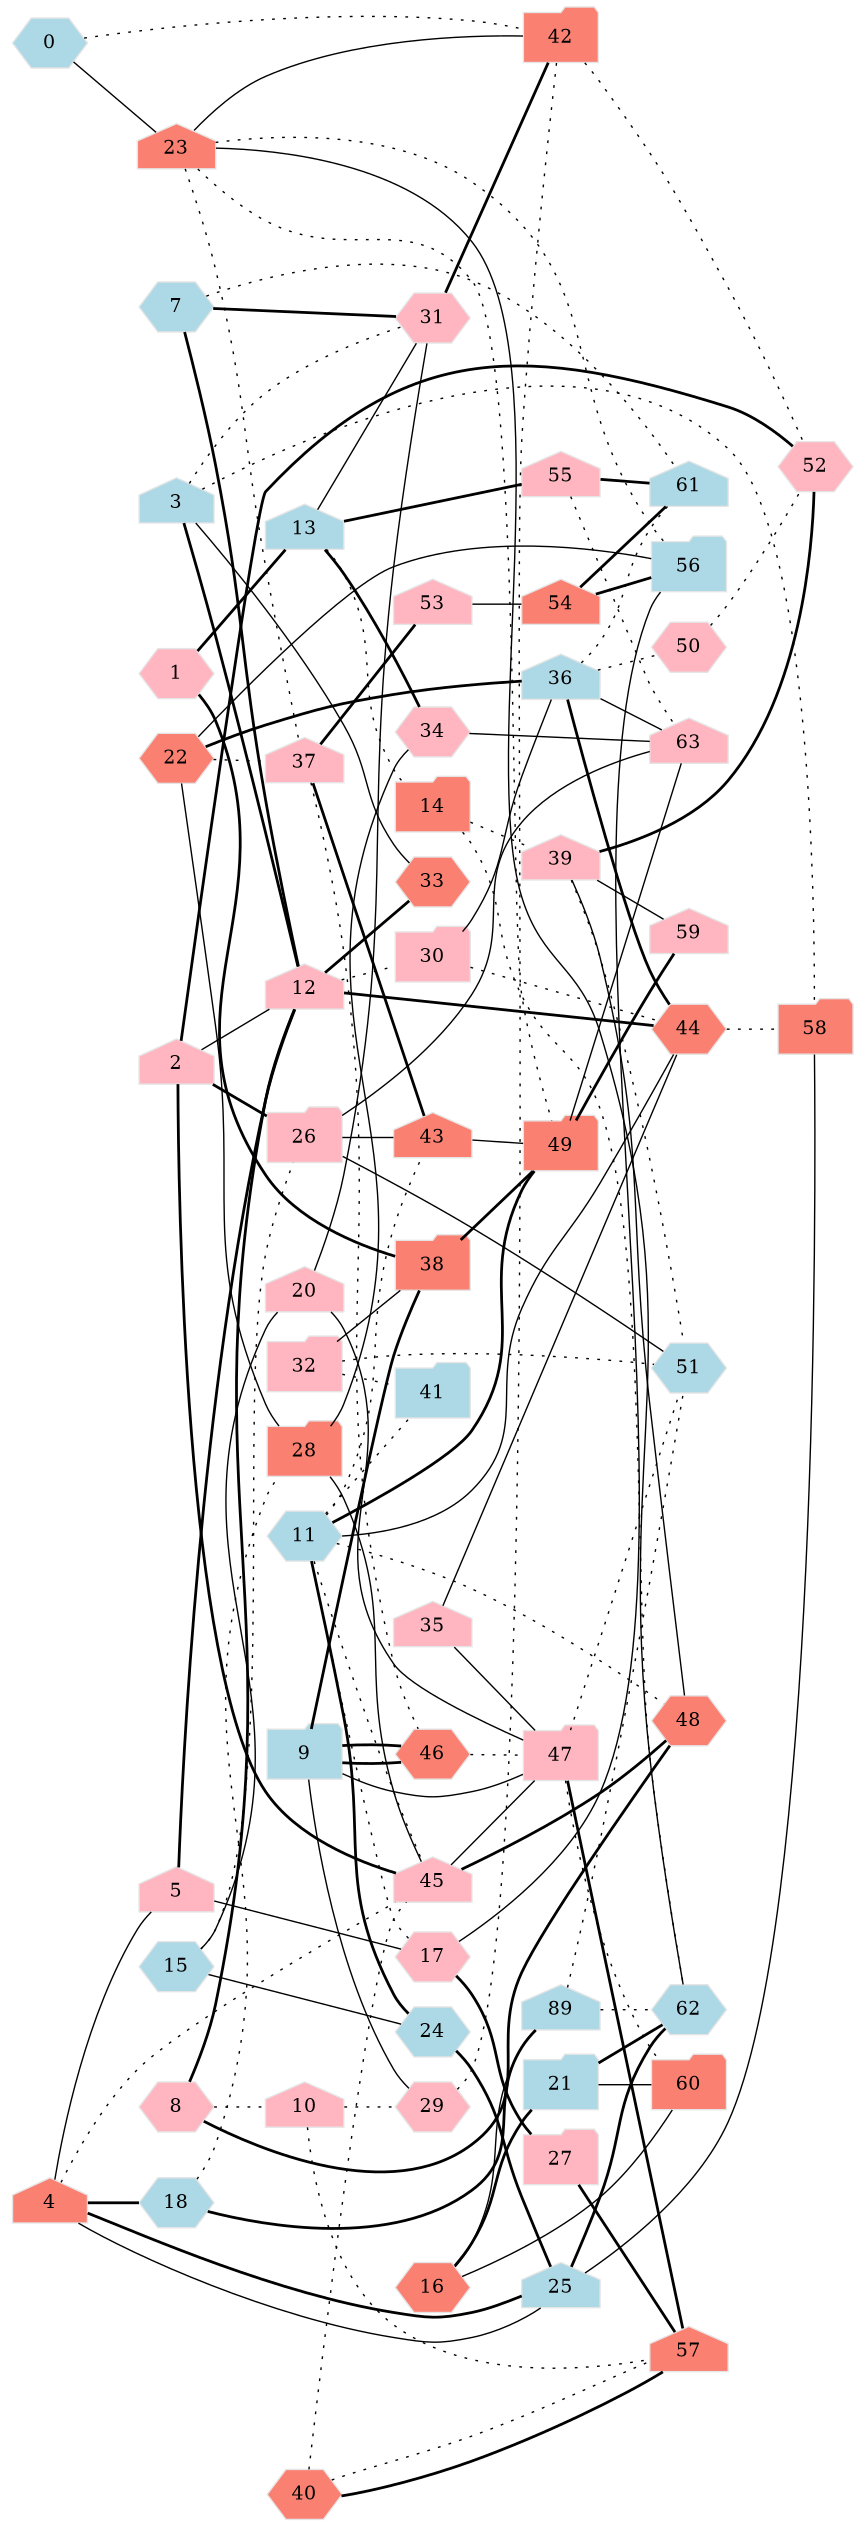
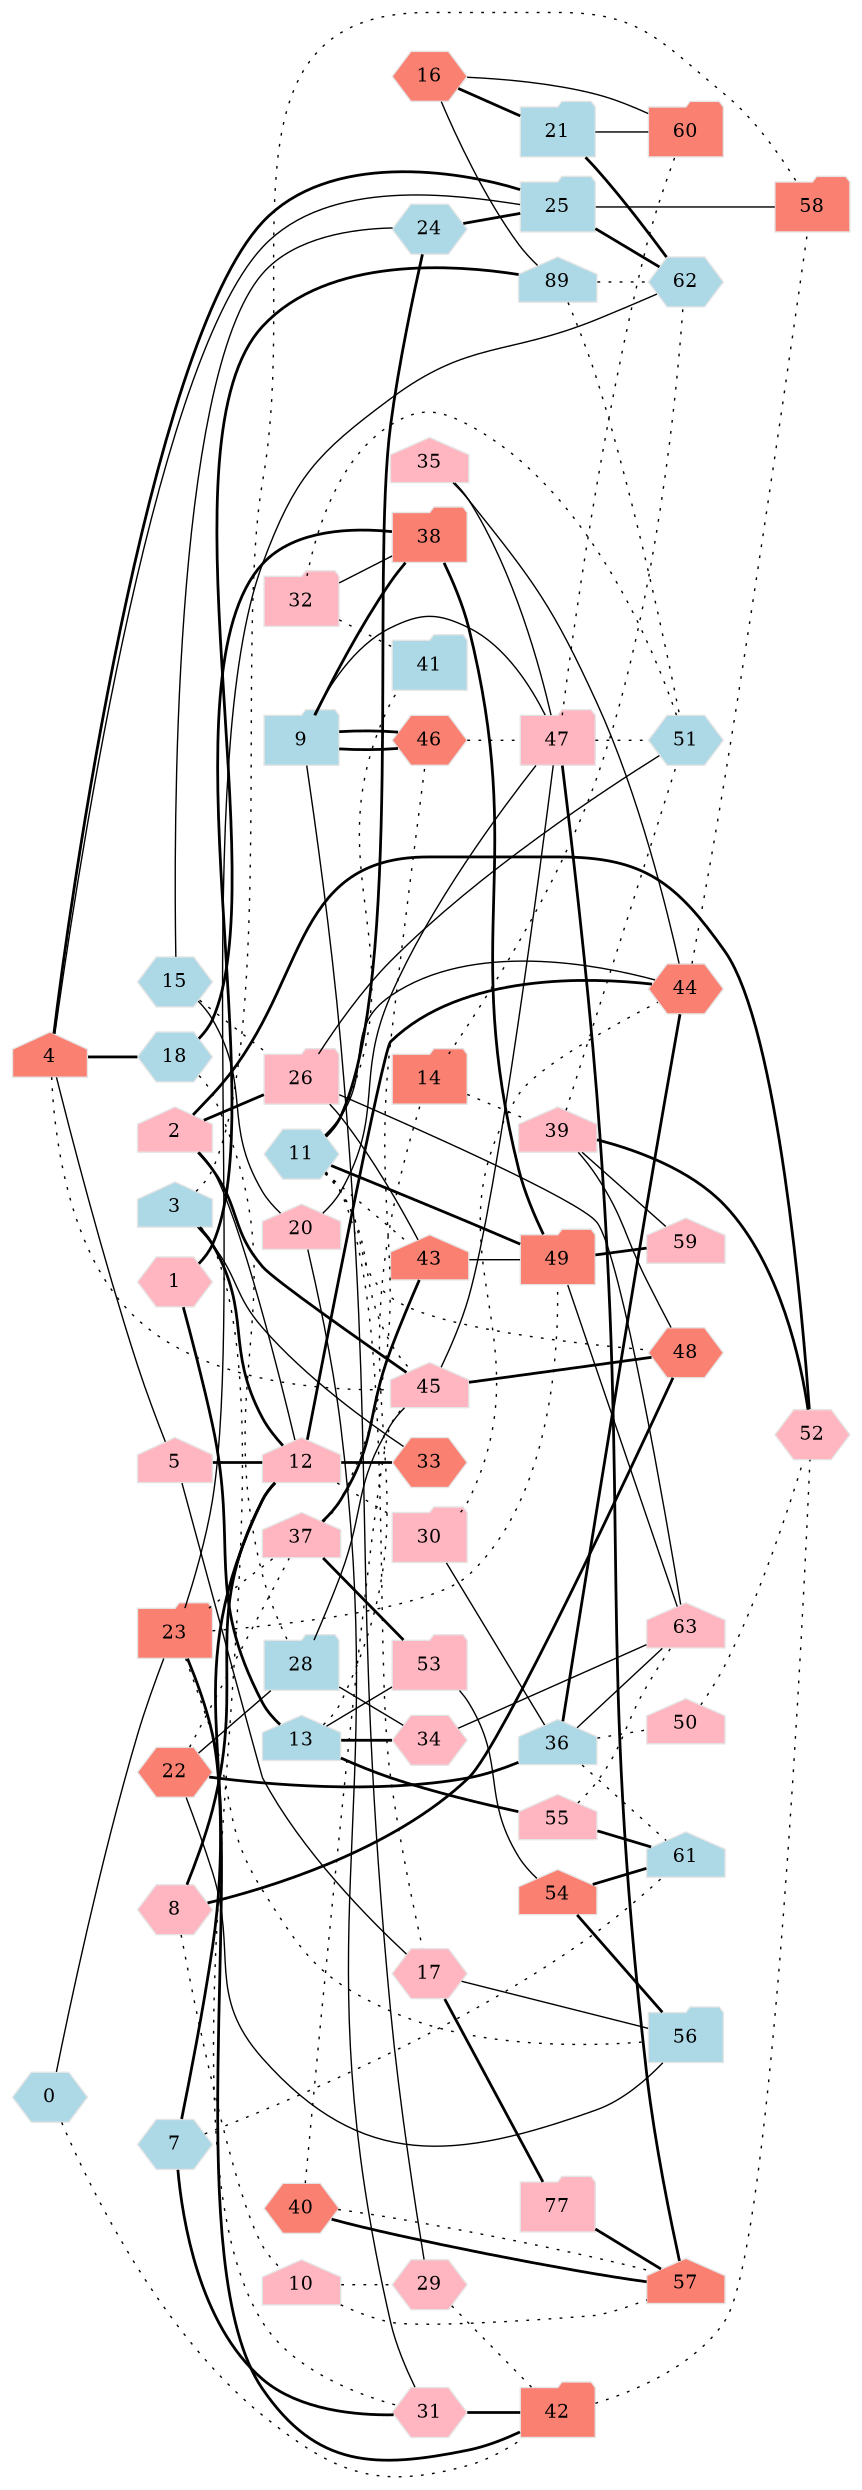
(348, 51) -> (223, 2245)
(177, 149) -> (175, 1633)
(365, 431) -> (343, 1716)
(433, 604) -> (430, 1665)
(689, 647) -> (686, 1724)
(305, 1451) -> (302, 1665)
(561, 2160) -> (558, 2207)
(561, 2288) -> (558, 207)
